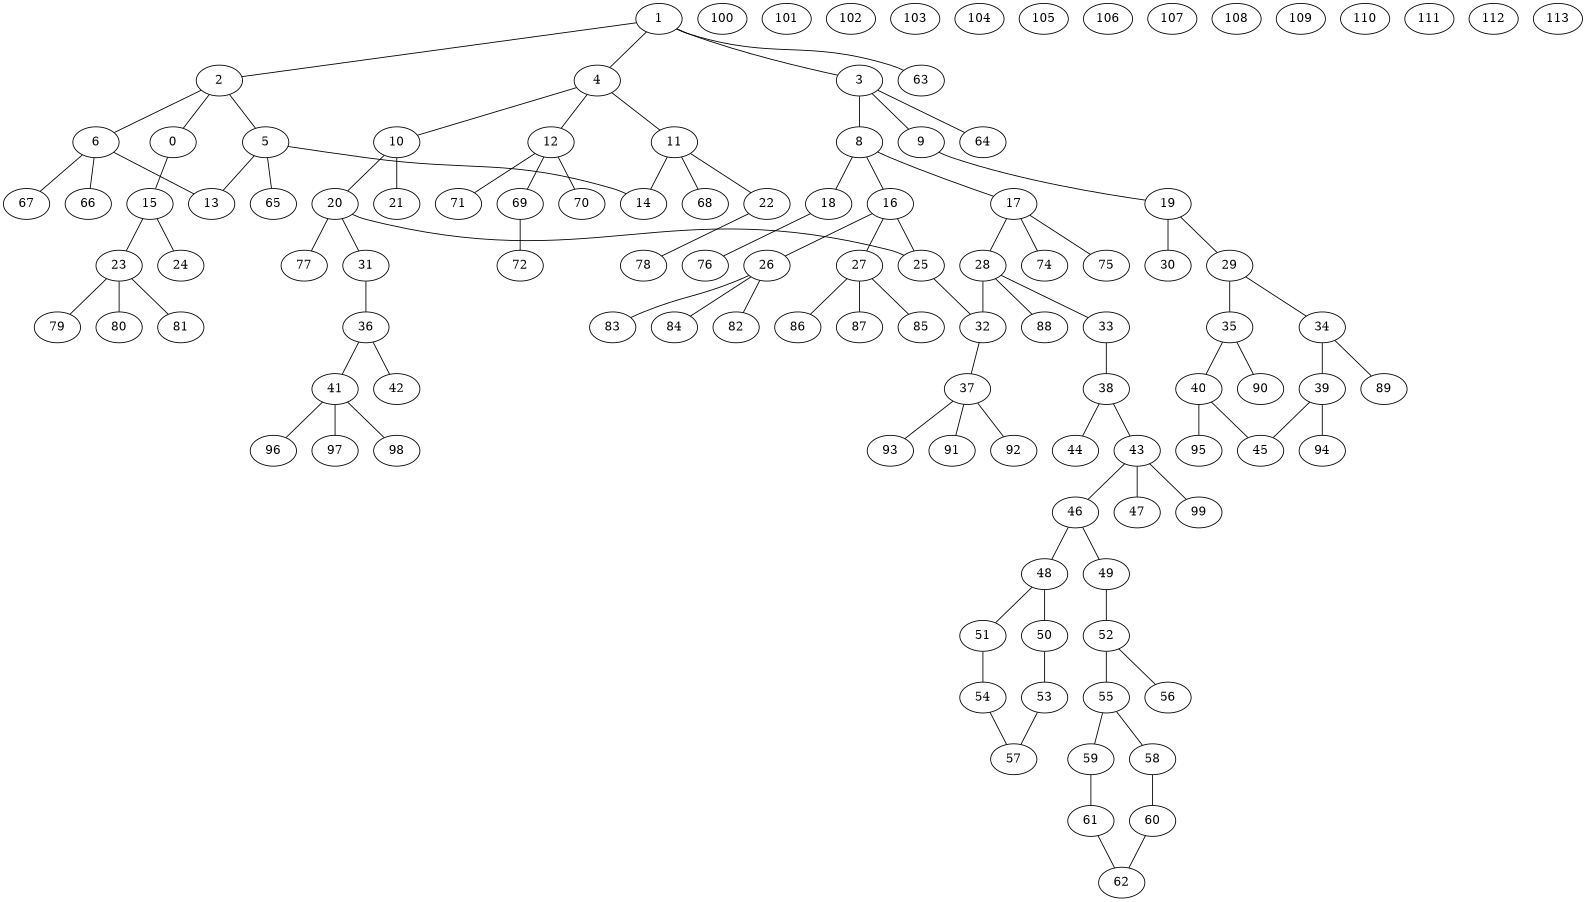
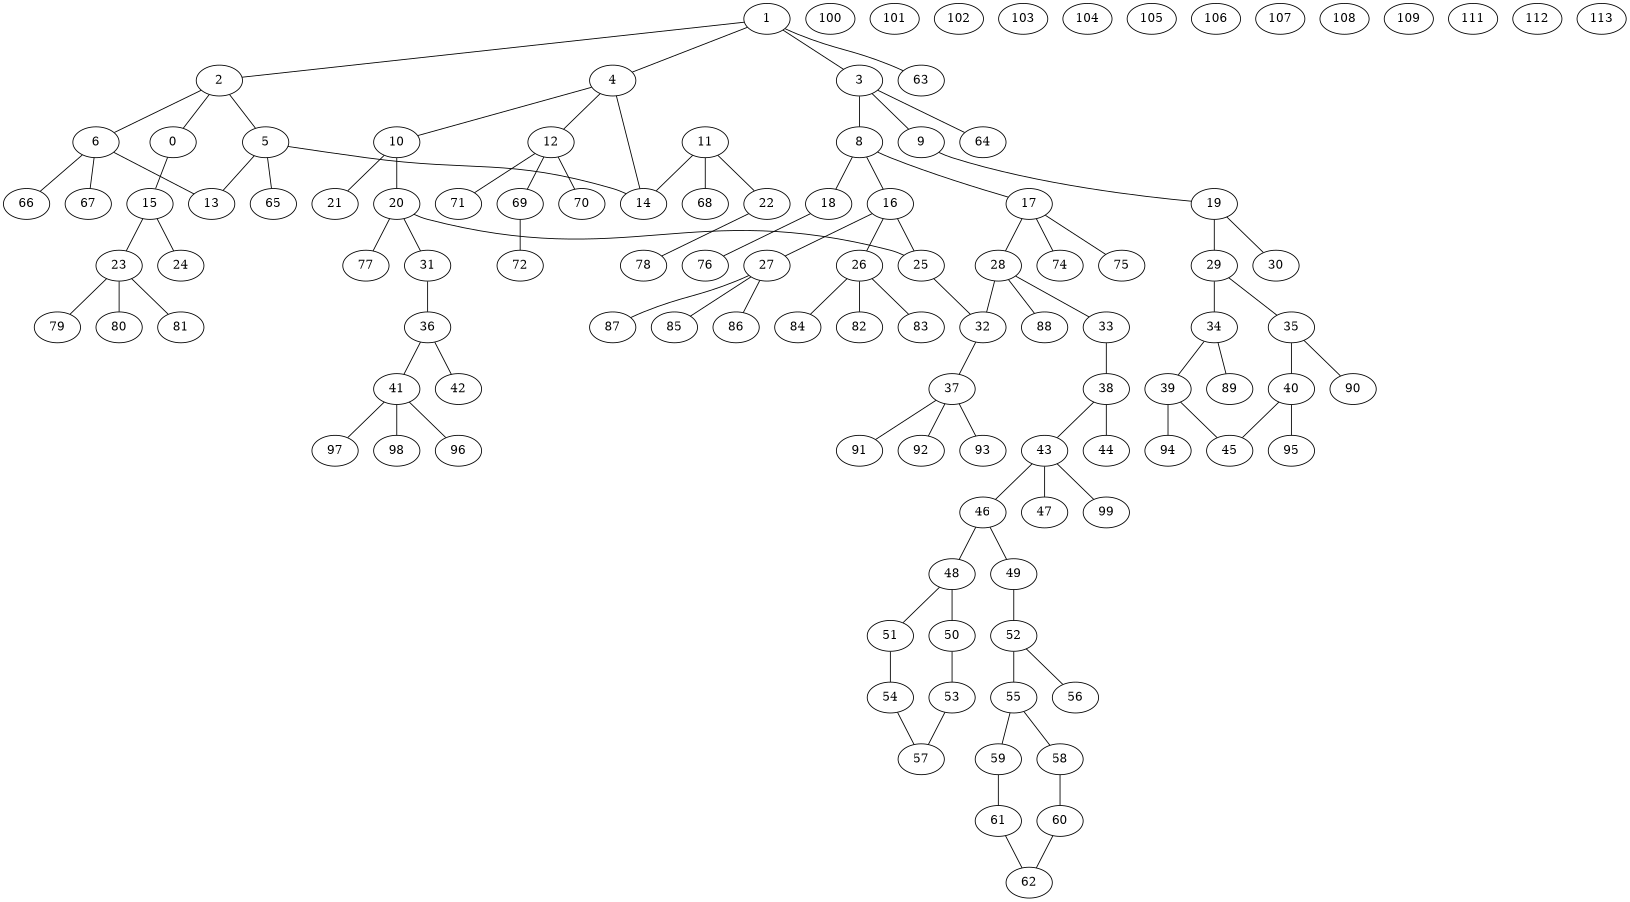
(1365, 19) -> none
(636, 111) -> (628, 142)
